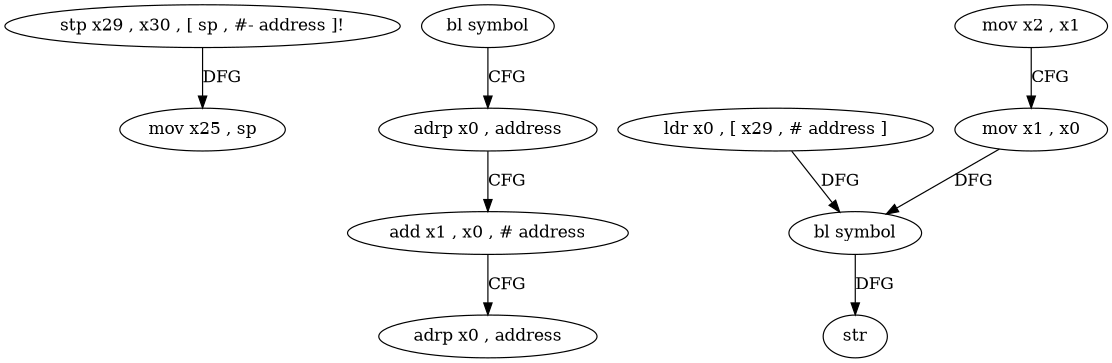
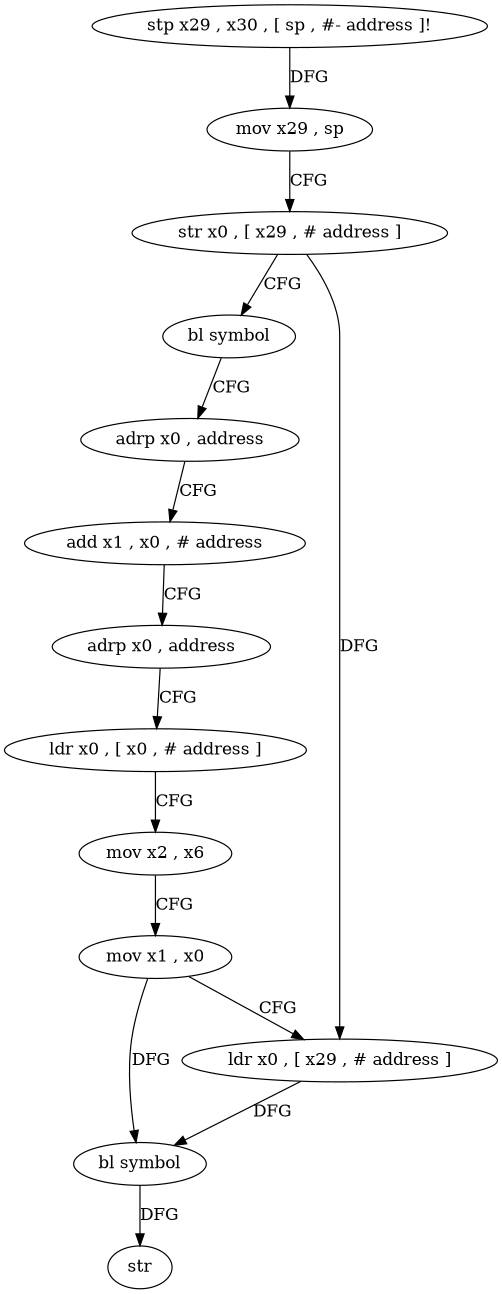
(1031, 26) -> (155, 854)
(203, 130) -> (290, 130)
none -> (290, 233)
none -> (155, 750)
none -> (241, 1005)
